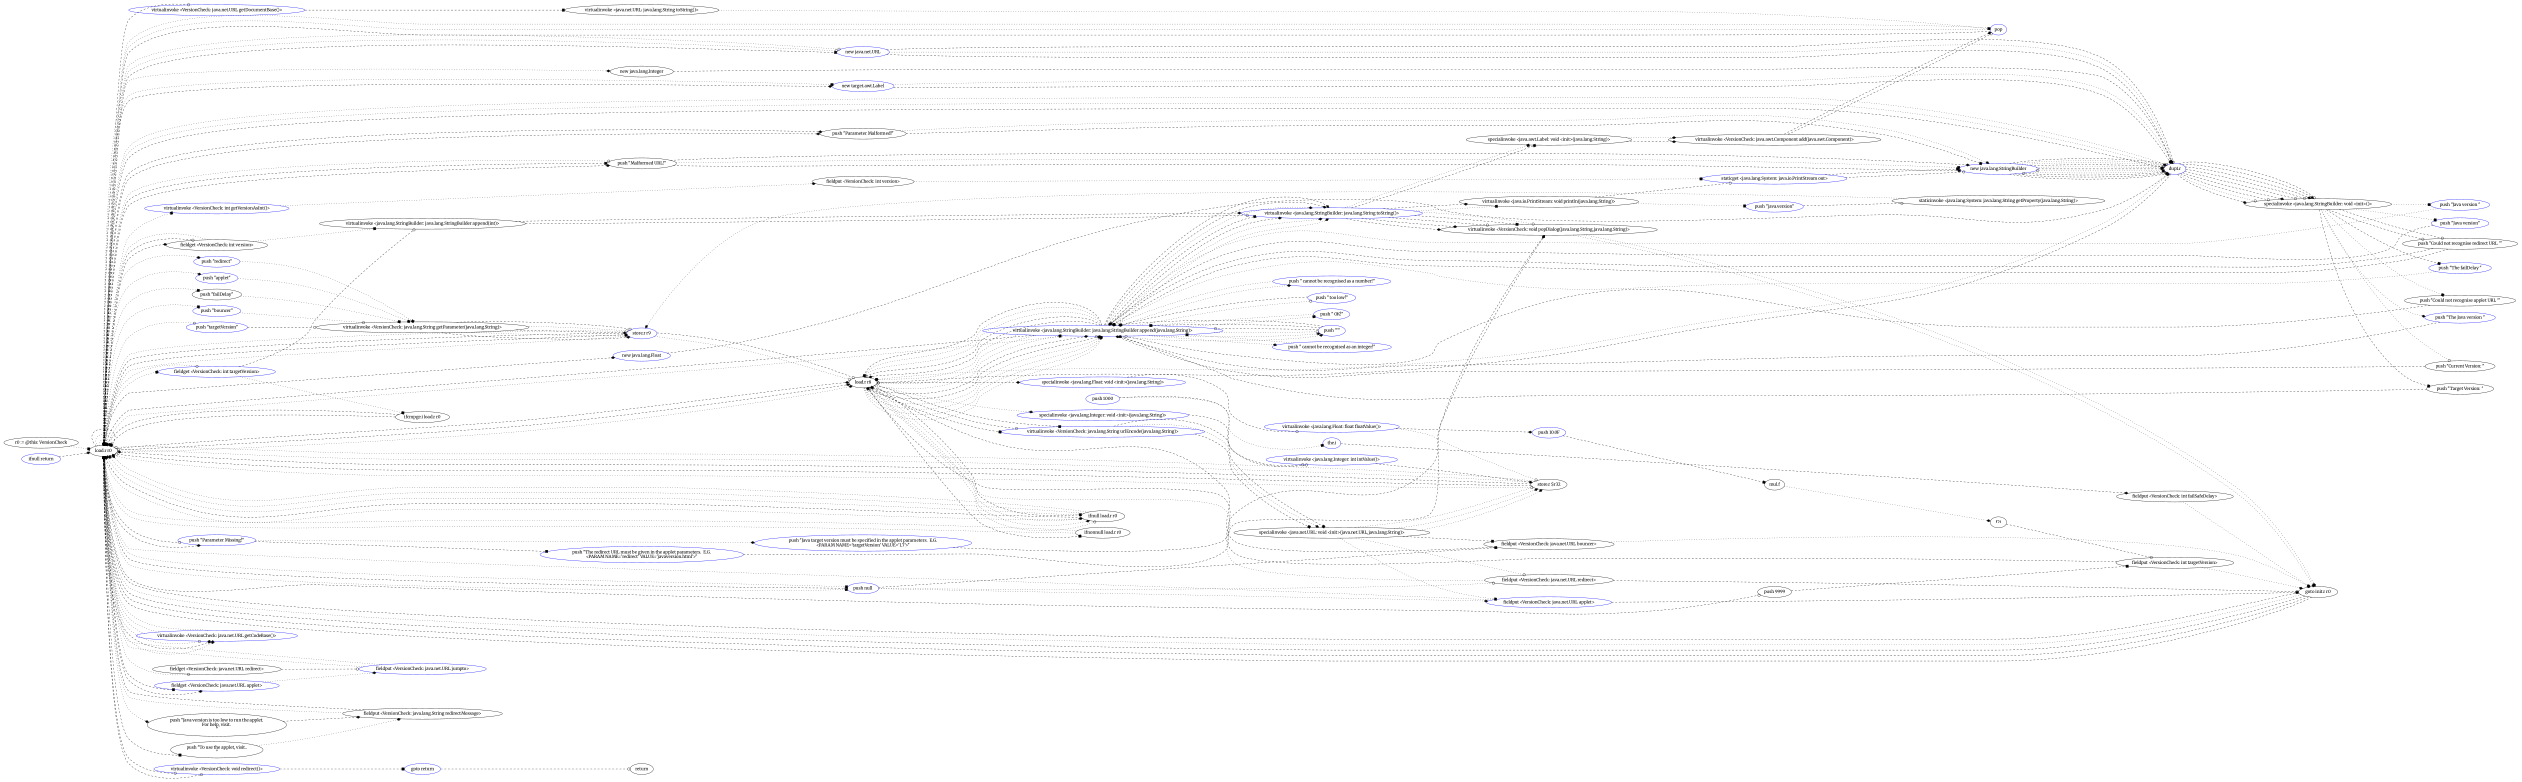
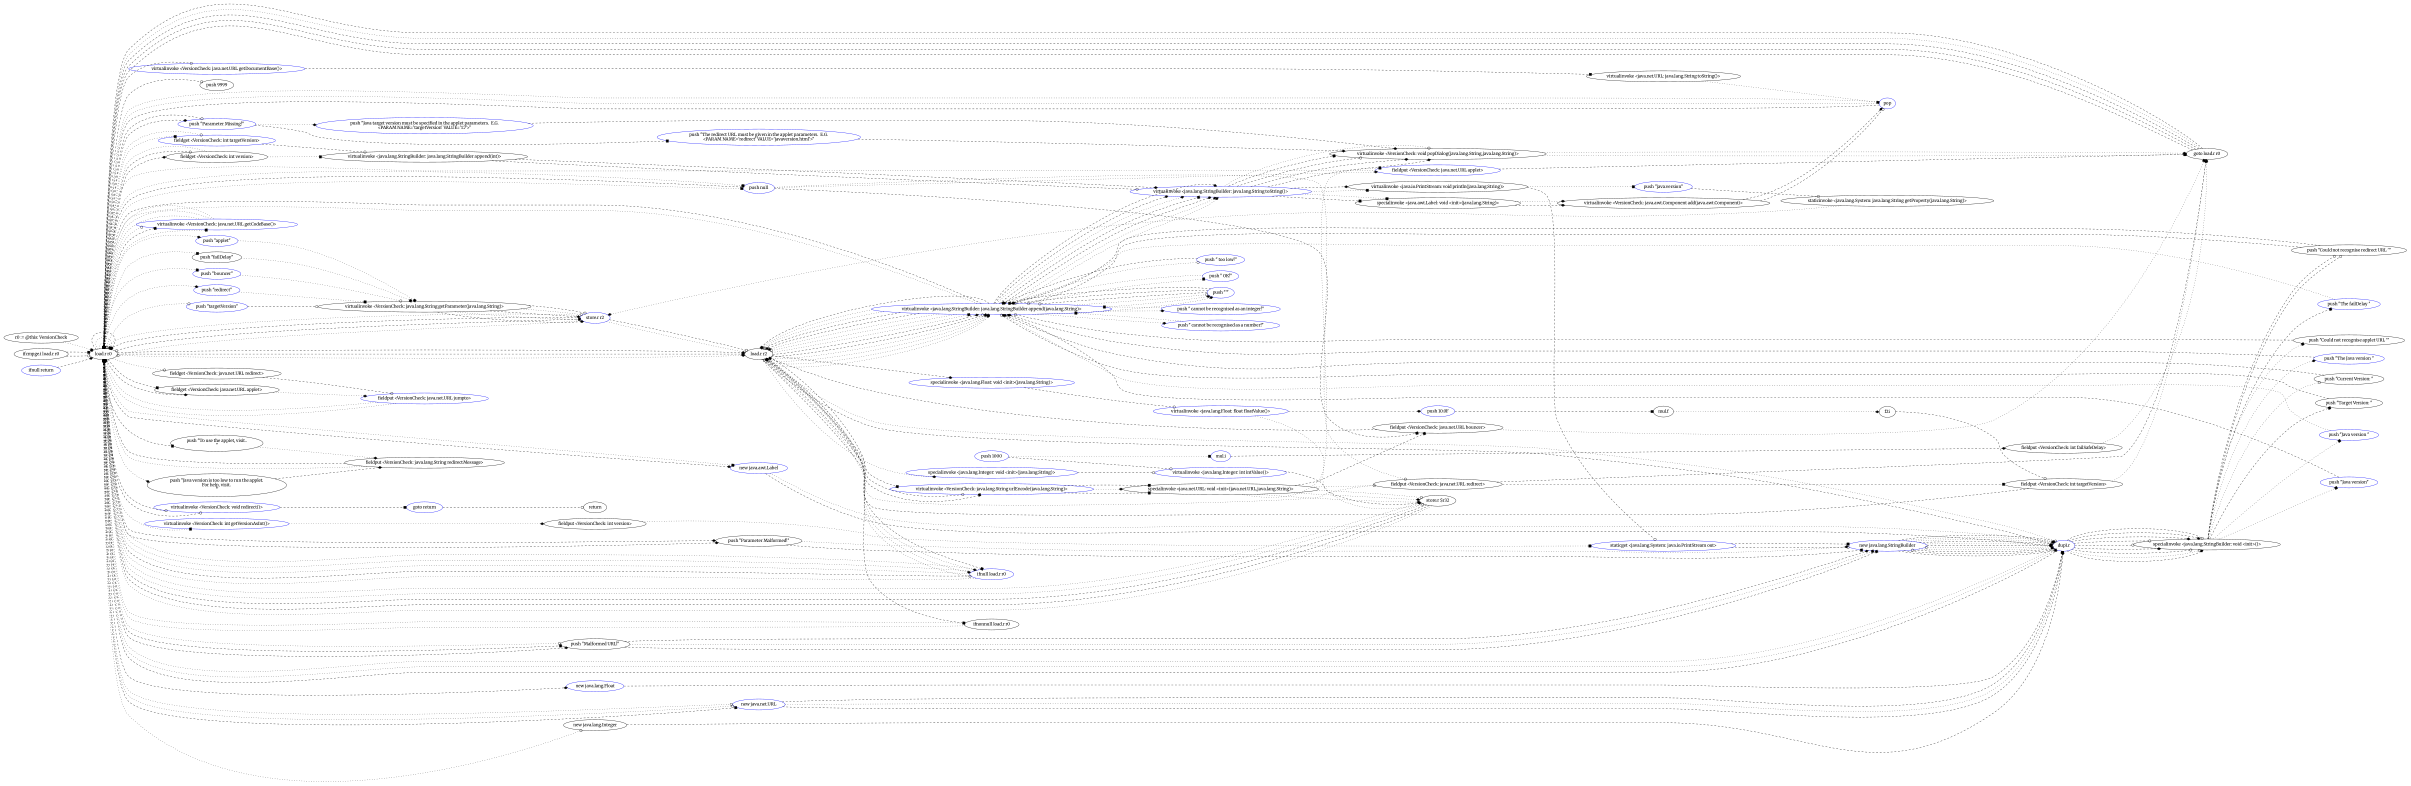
(184, 73) -> (176, 748)
(863, 86) -> (759, 468)
(642, 333) -> (595, 318)
(863, 382) -> (759, 354)
(312, 393) -> none
(1332, 443) -> (1221, 456)
(1103, 516) -> (992, 574)
(1958, 579) -> (1752, 484)
(2318, 592) -> (2207, 154)
(217, 686) -> (217, 390)
